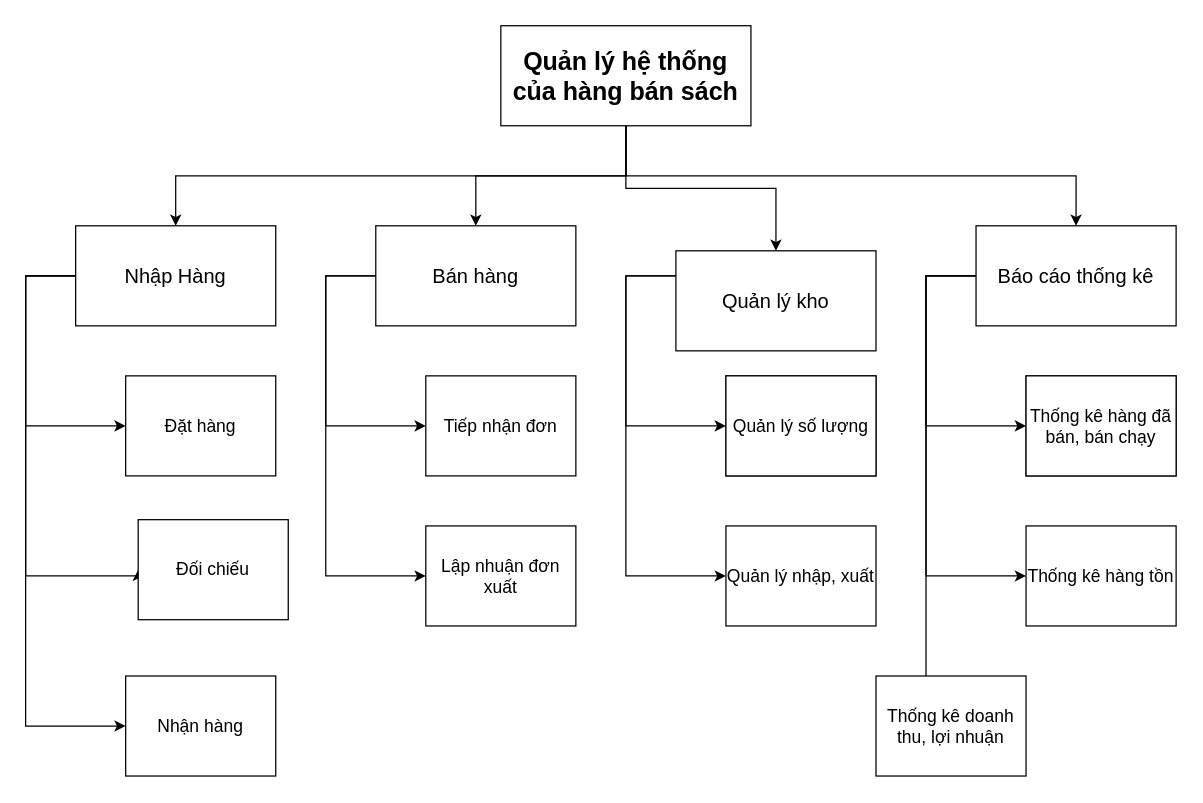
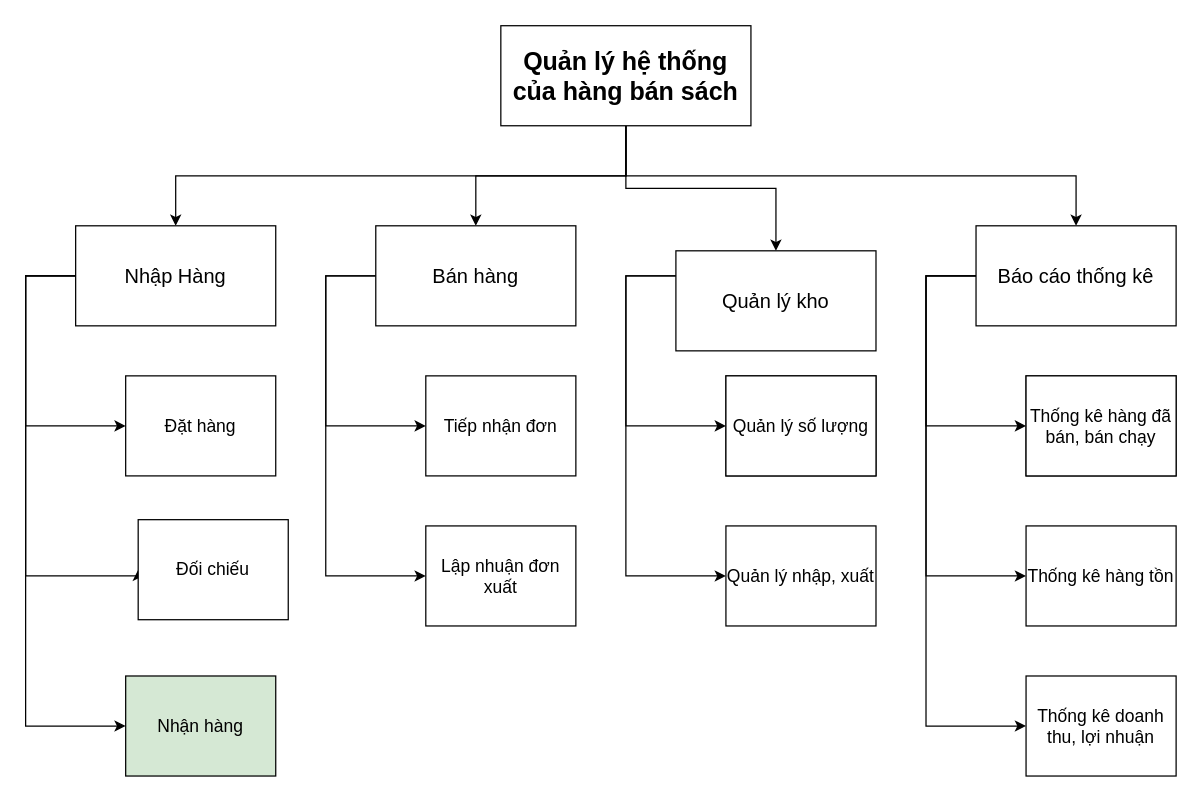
(201, 726) -> (201, 726)
(951, 726) -> (1101, 726)
